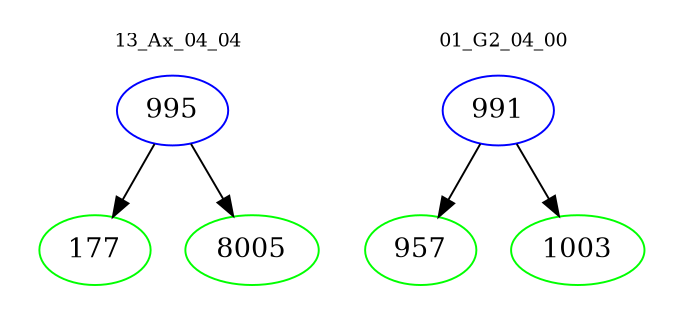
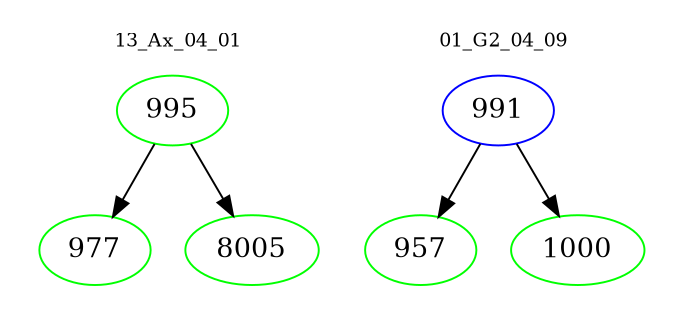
(178, 42) -> (178, 42)
(504, 42) -> (504, 42)
(173, 111) -> (173, 111)
(95, 250) -> (95, 250)
(578, 250) -> (578, 250)
